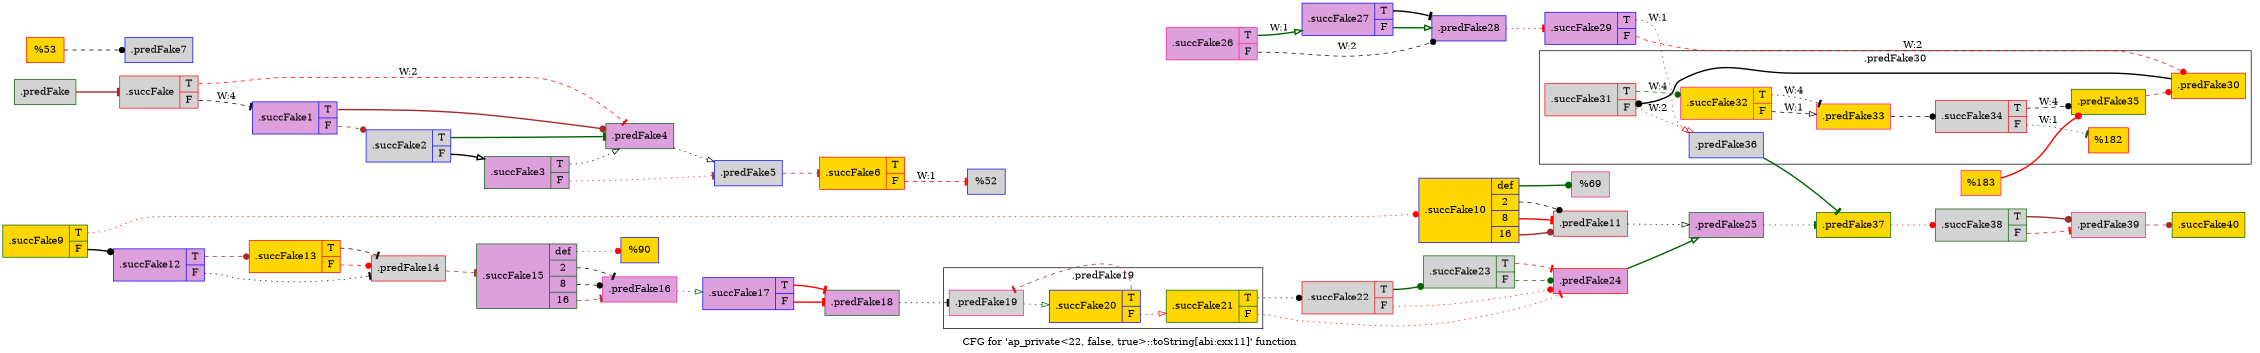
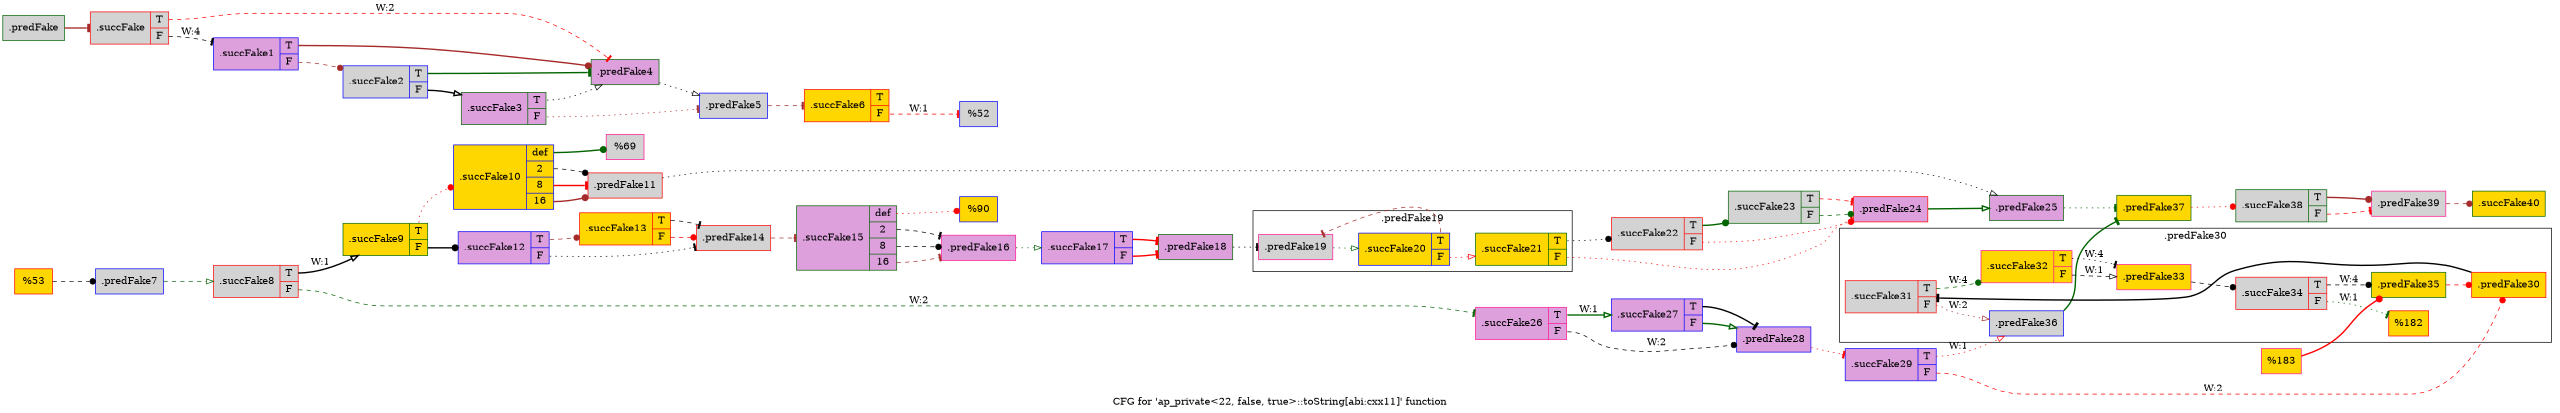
(1901, 73) -> (2219, 279)
none -> (256, 281)
